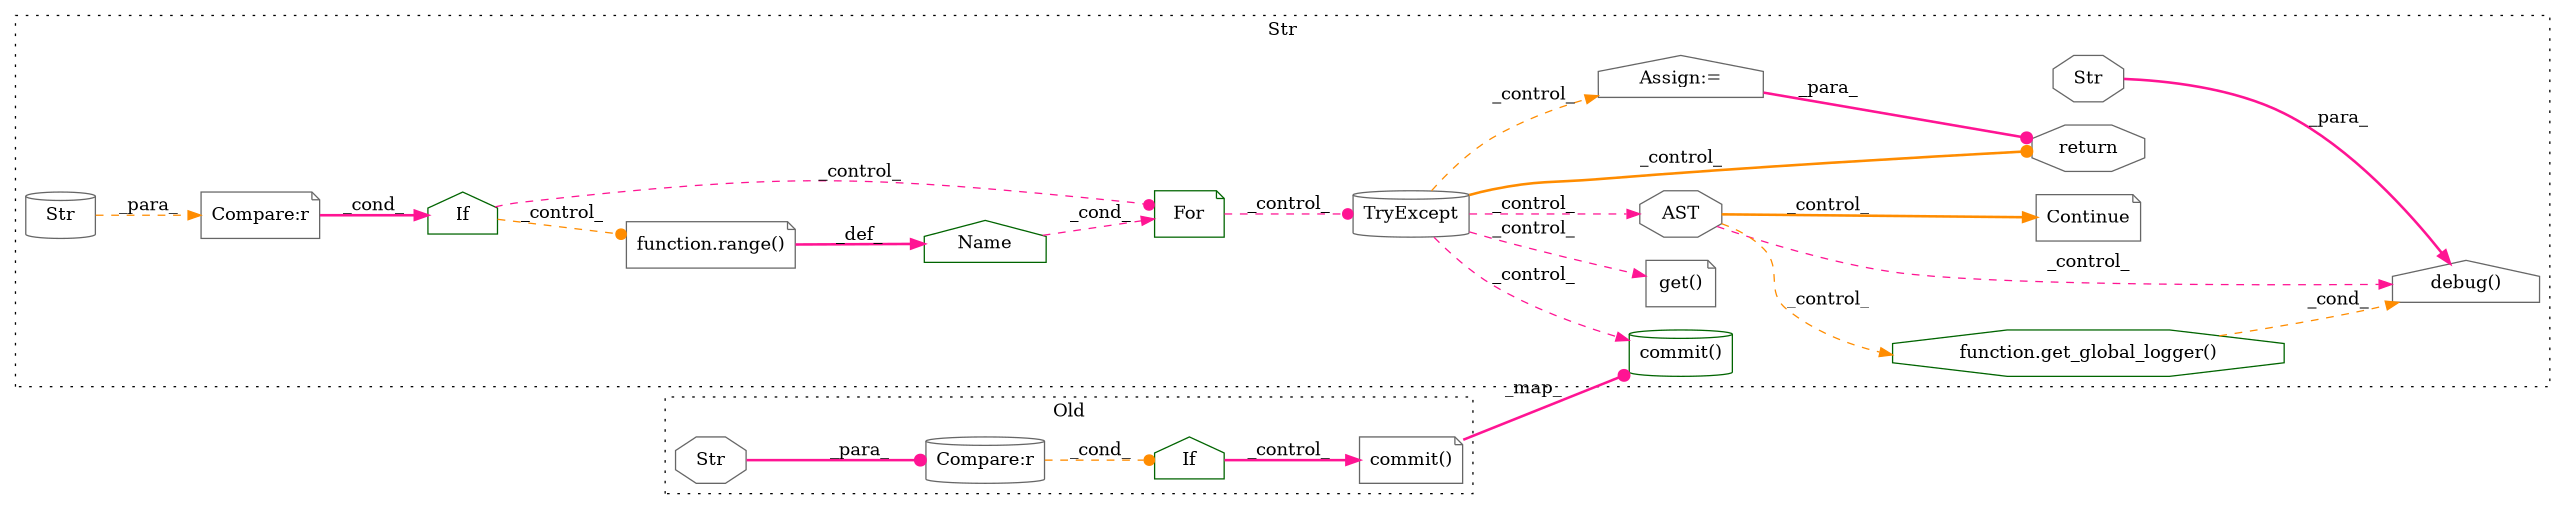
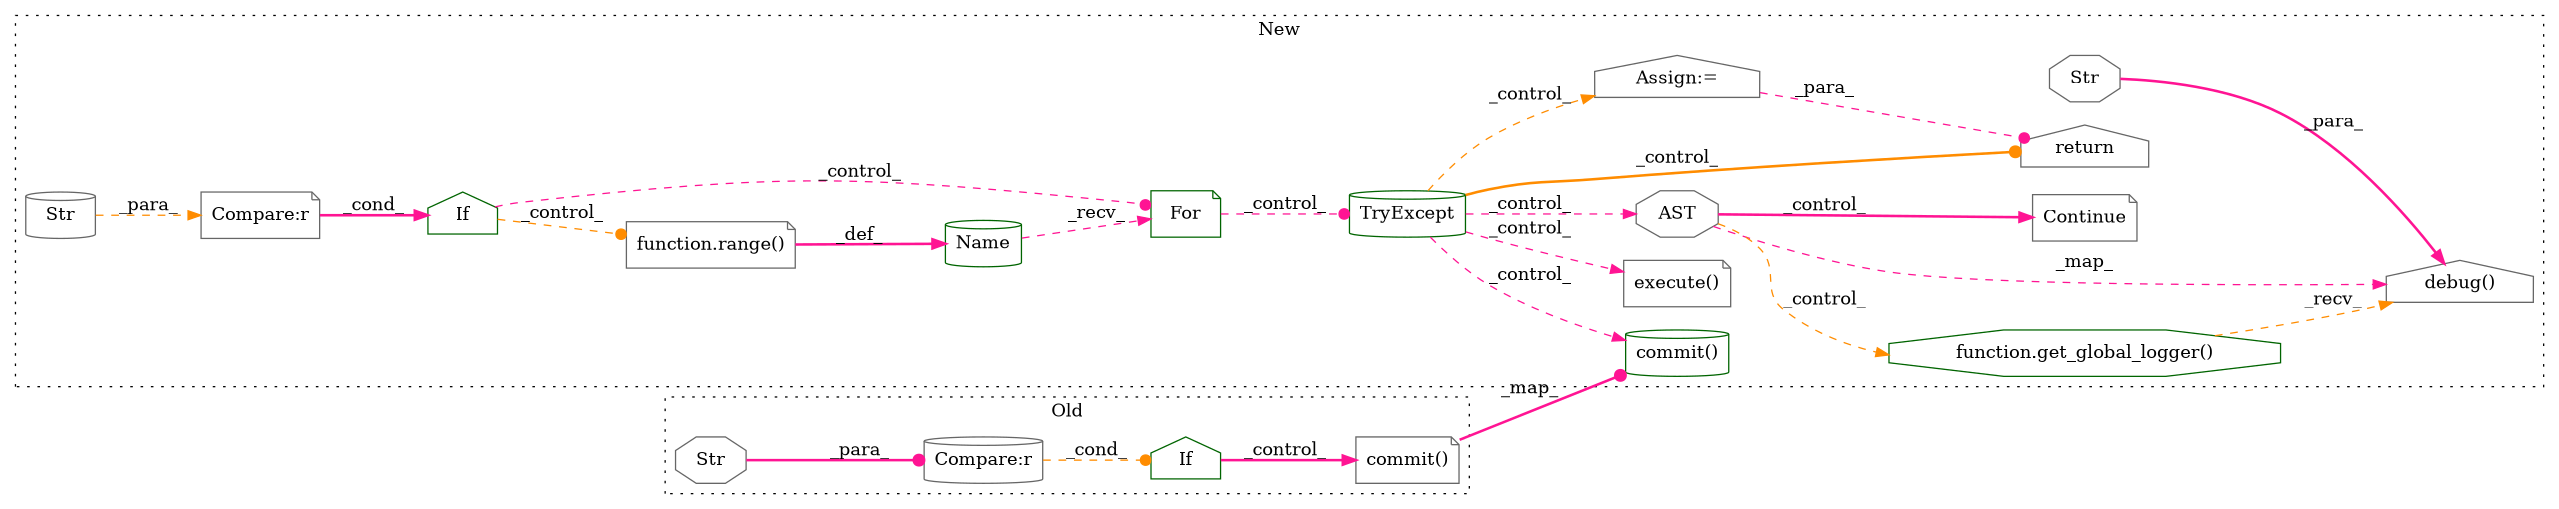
(1283, 30) -> (1280, 30)
(1892, 115) -> (1889, 115)
(2088, 148) -> (2085, 148)
(1100, 213) -> (1097, 213)
(1411, 214) -> (1407, 214)
(1872, 216) -> (1869, 216)
(985, 244) -> (983, 244)
(2088, 262) -> (2085, 262)
(1681, 284) -> (1677, 284)
(2338, 300) -> (2333, 300)
